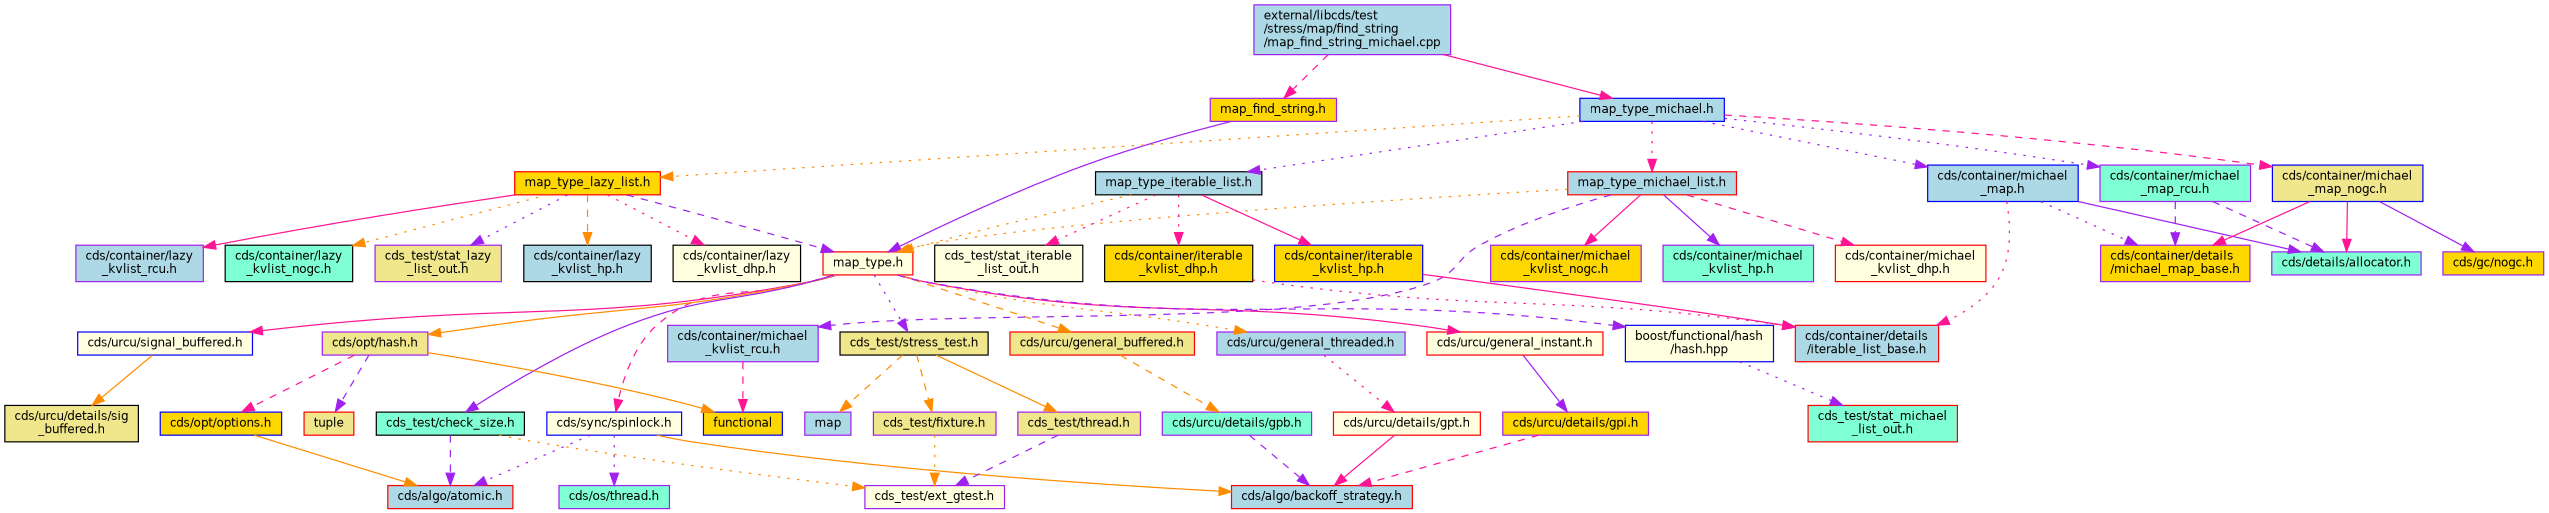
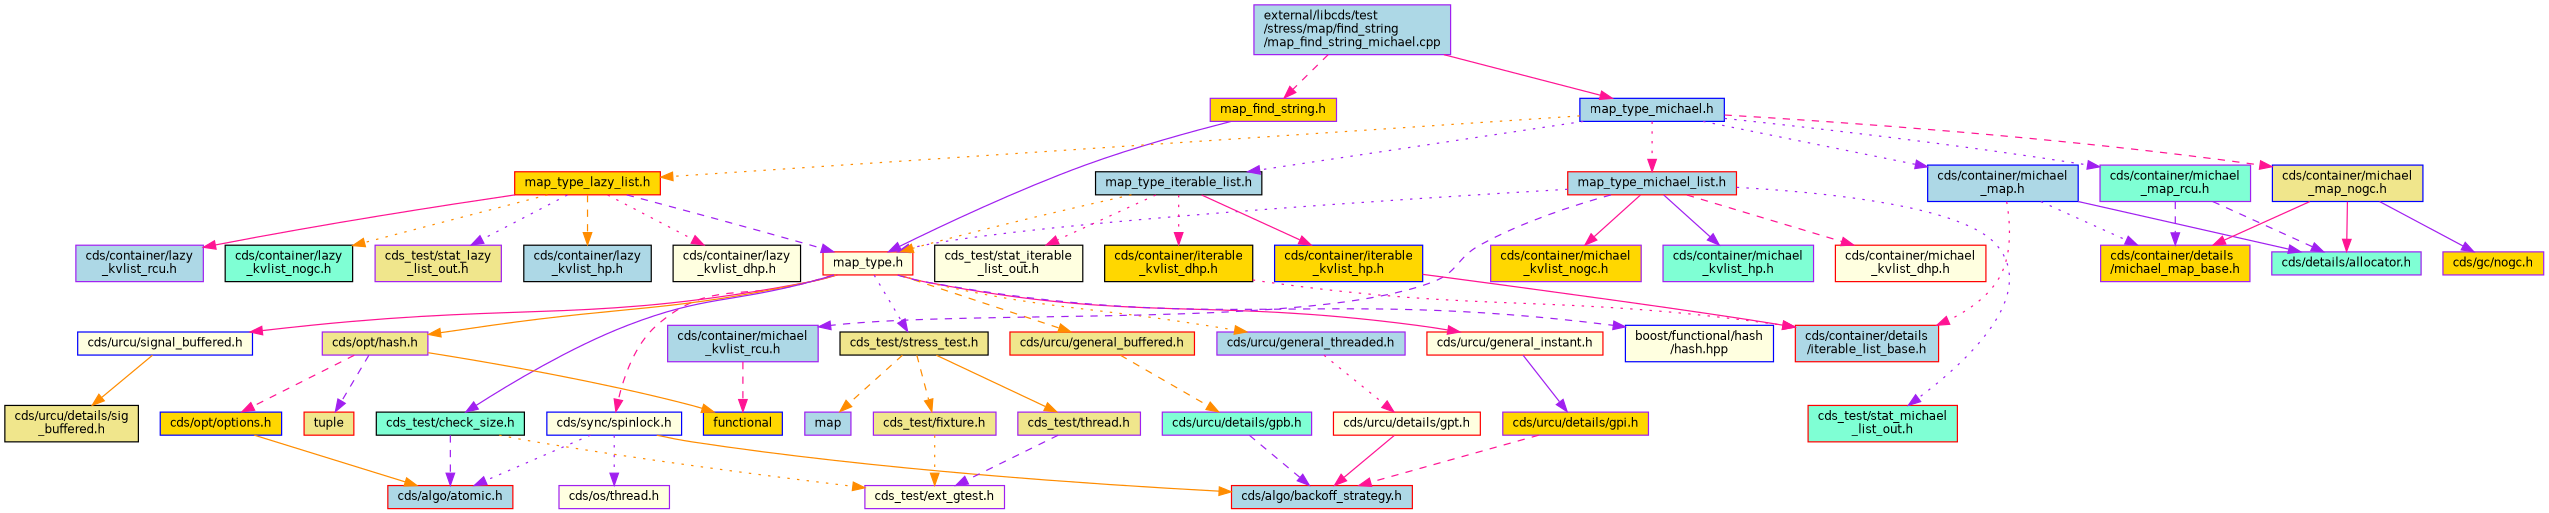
(1254, 210) -> (1254, 210)
(1785, 381) -> (1963, 224)
(614, 497) -> (614, 497)
